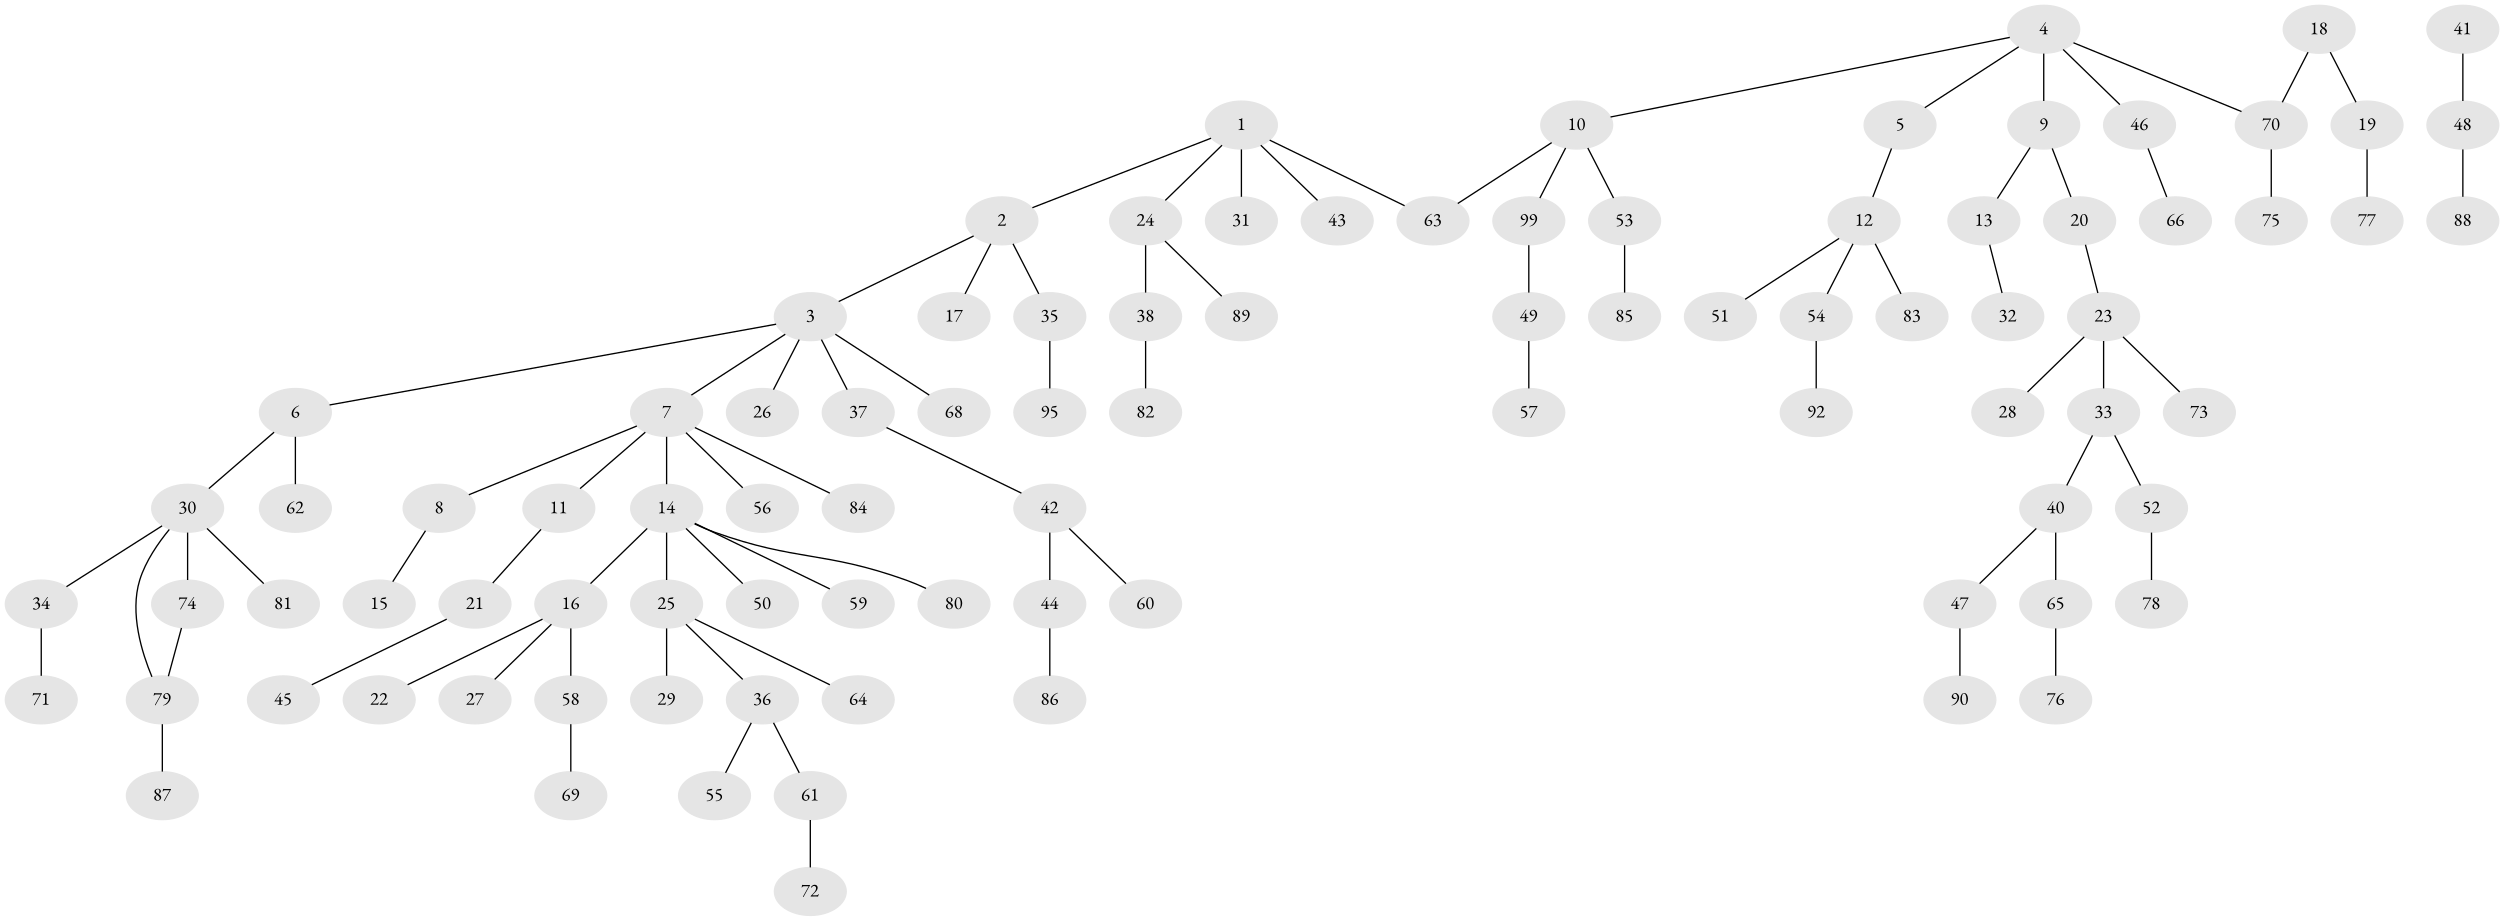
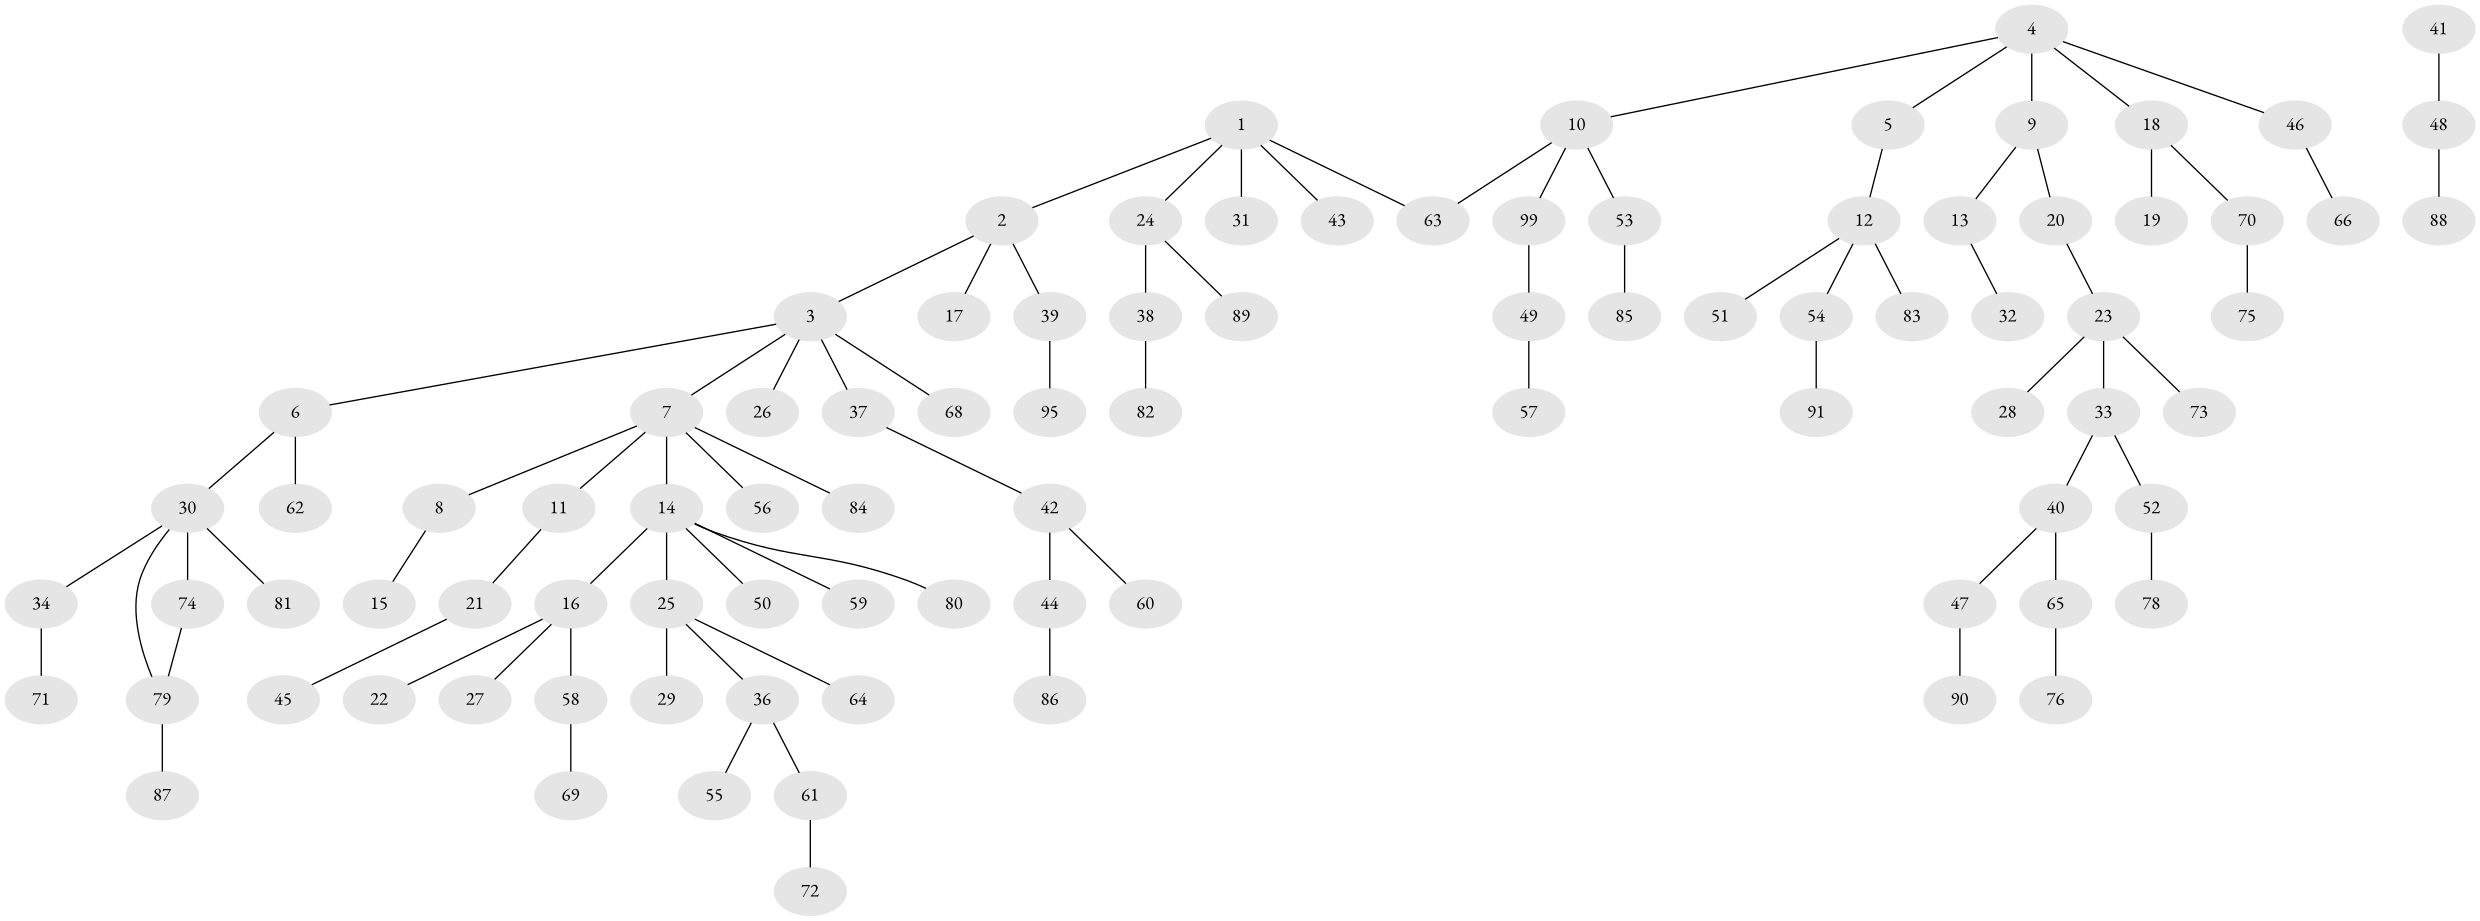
(2157, 77) -> (2092, 77)
(2367, 221) -> none
(1050, 317) -> (1050, 317)
(1816, 412) -> (1816, 412)
